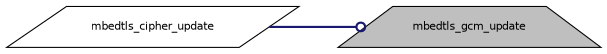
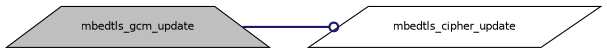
(313, 27) -> (286, 27)
